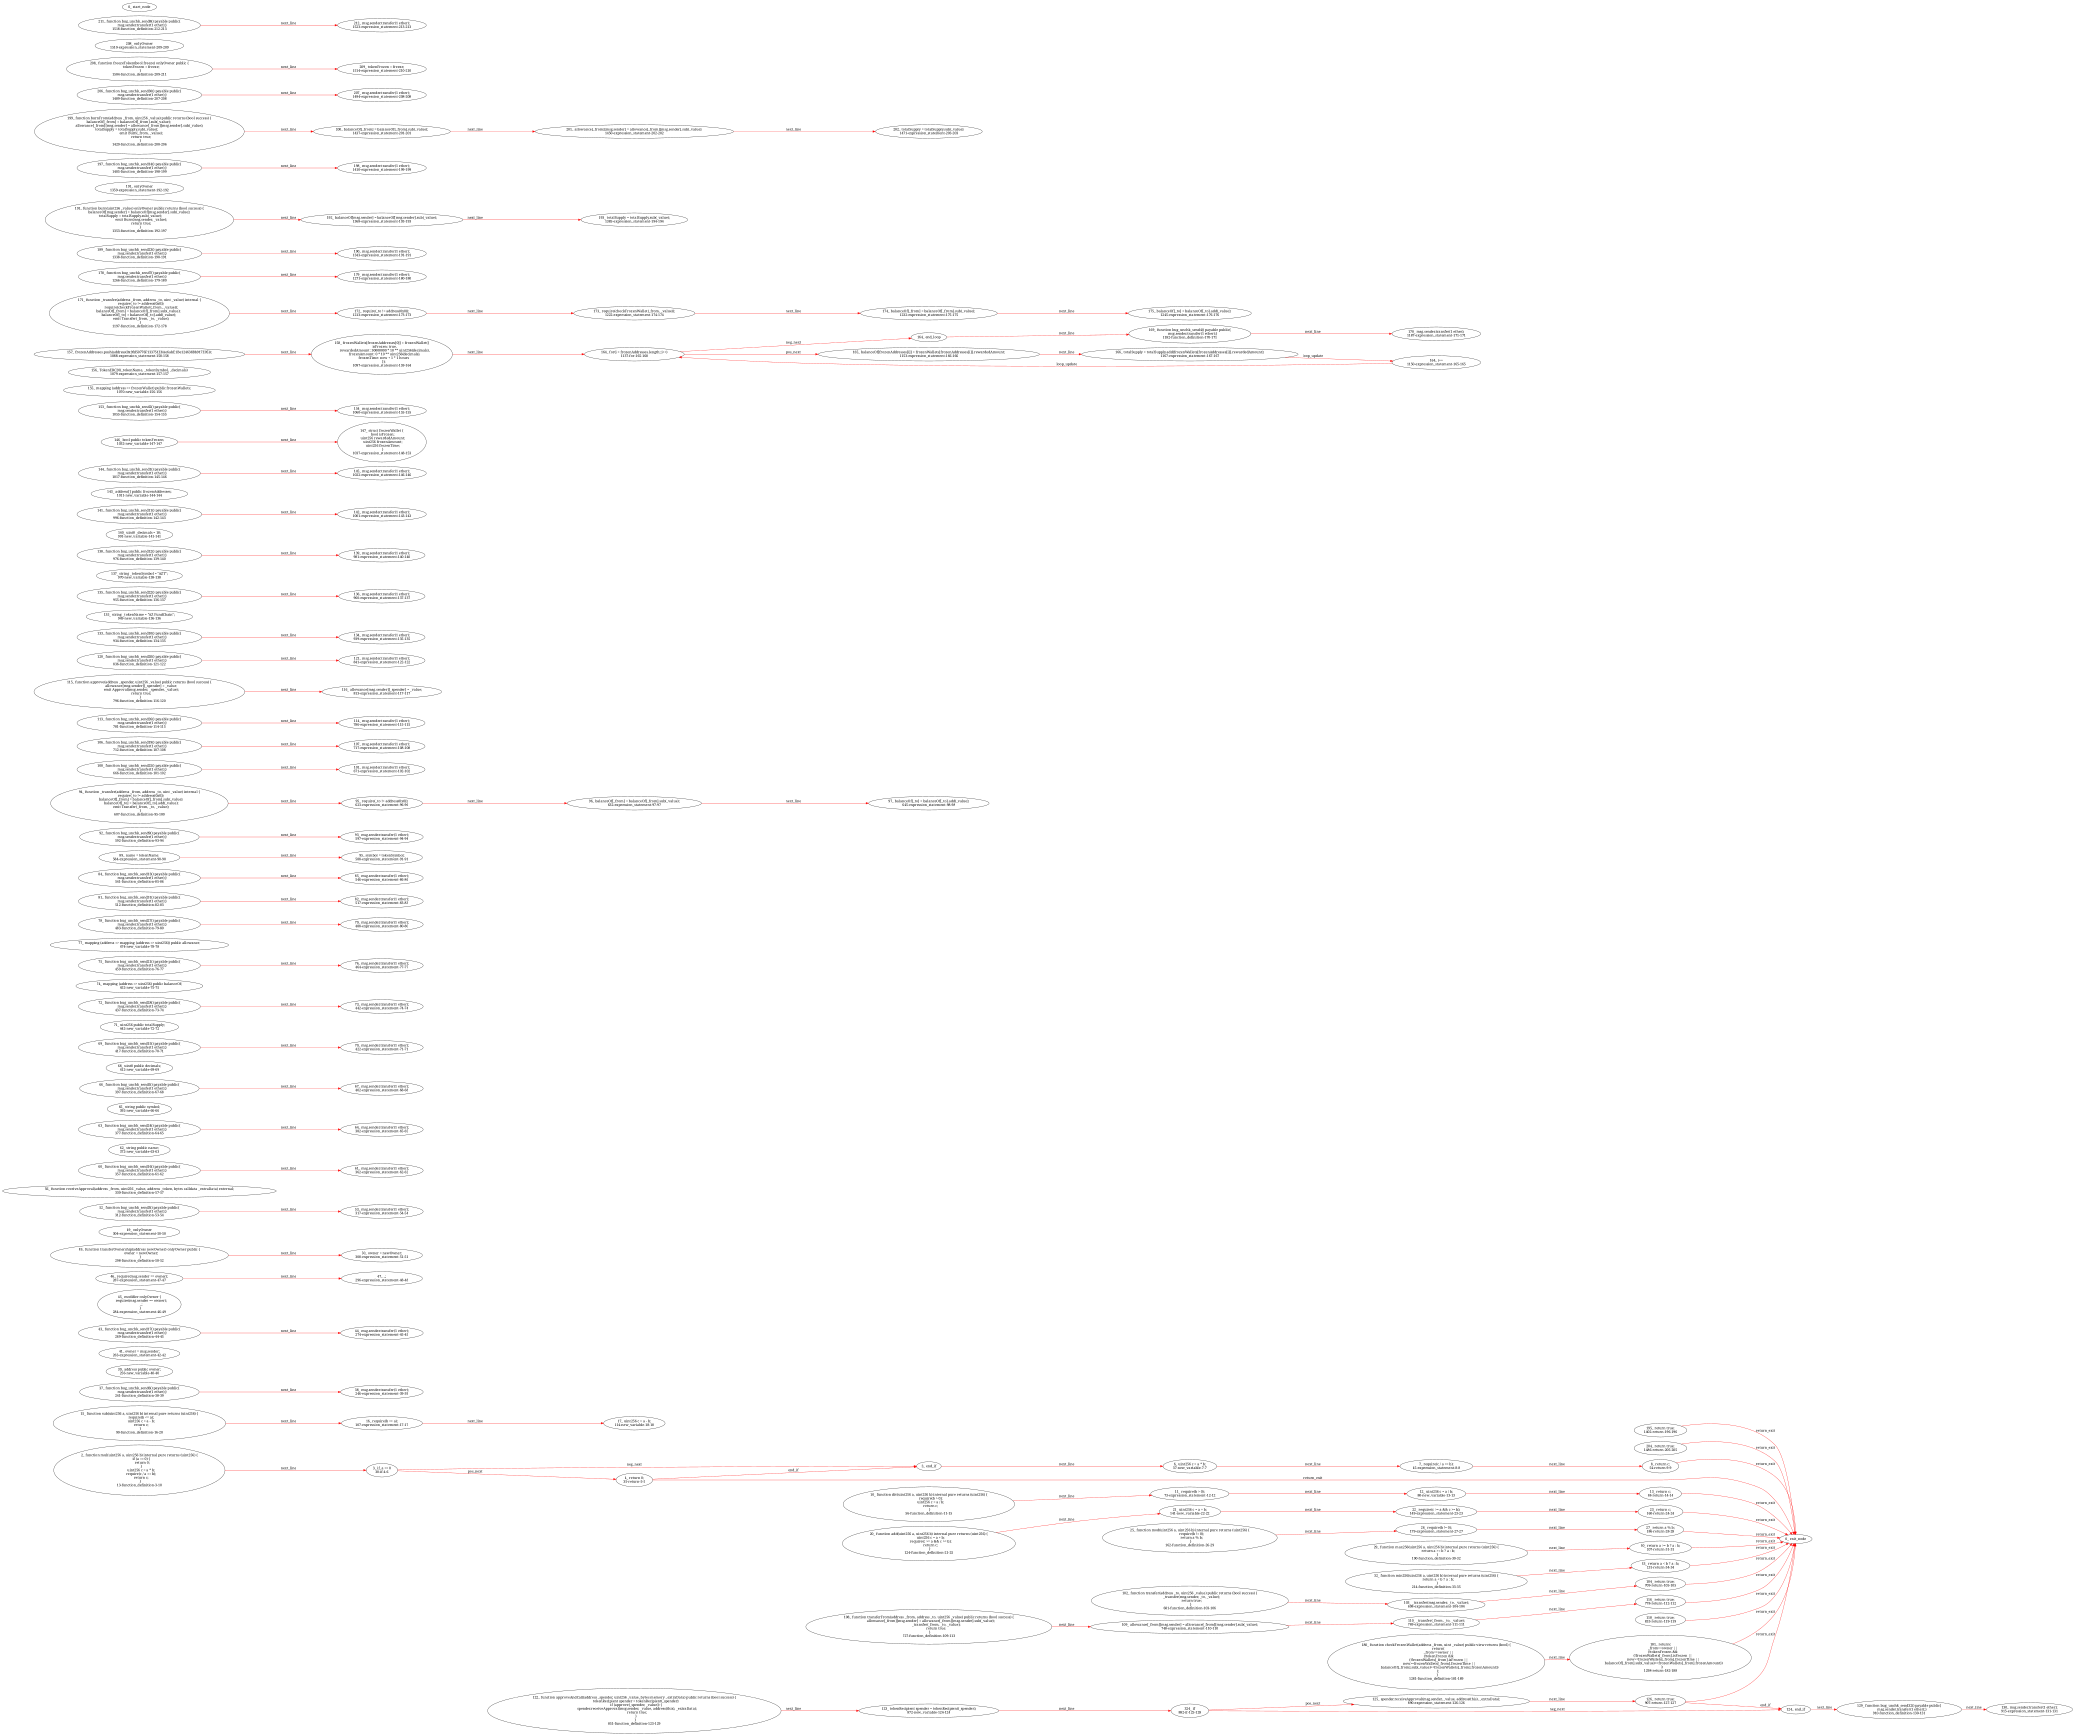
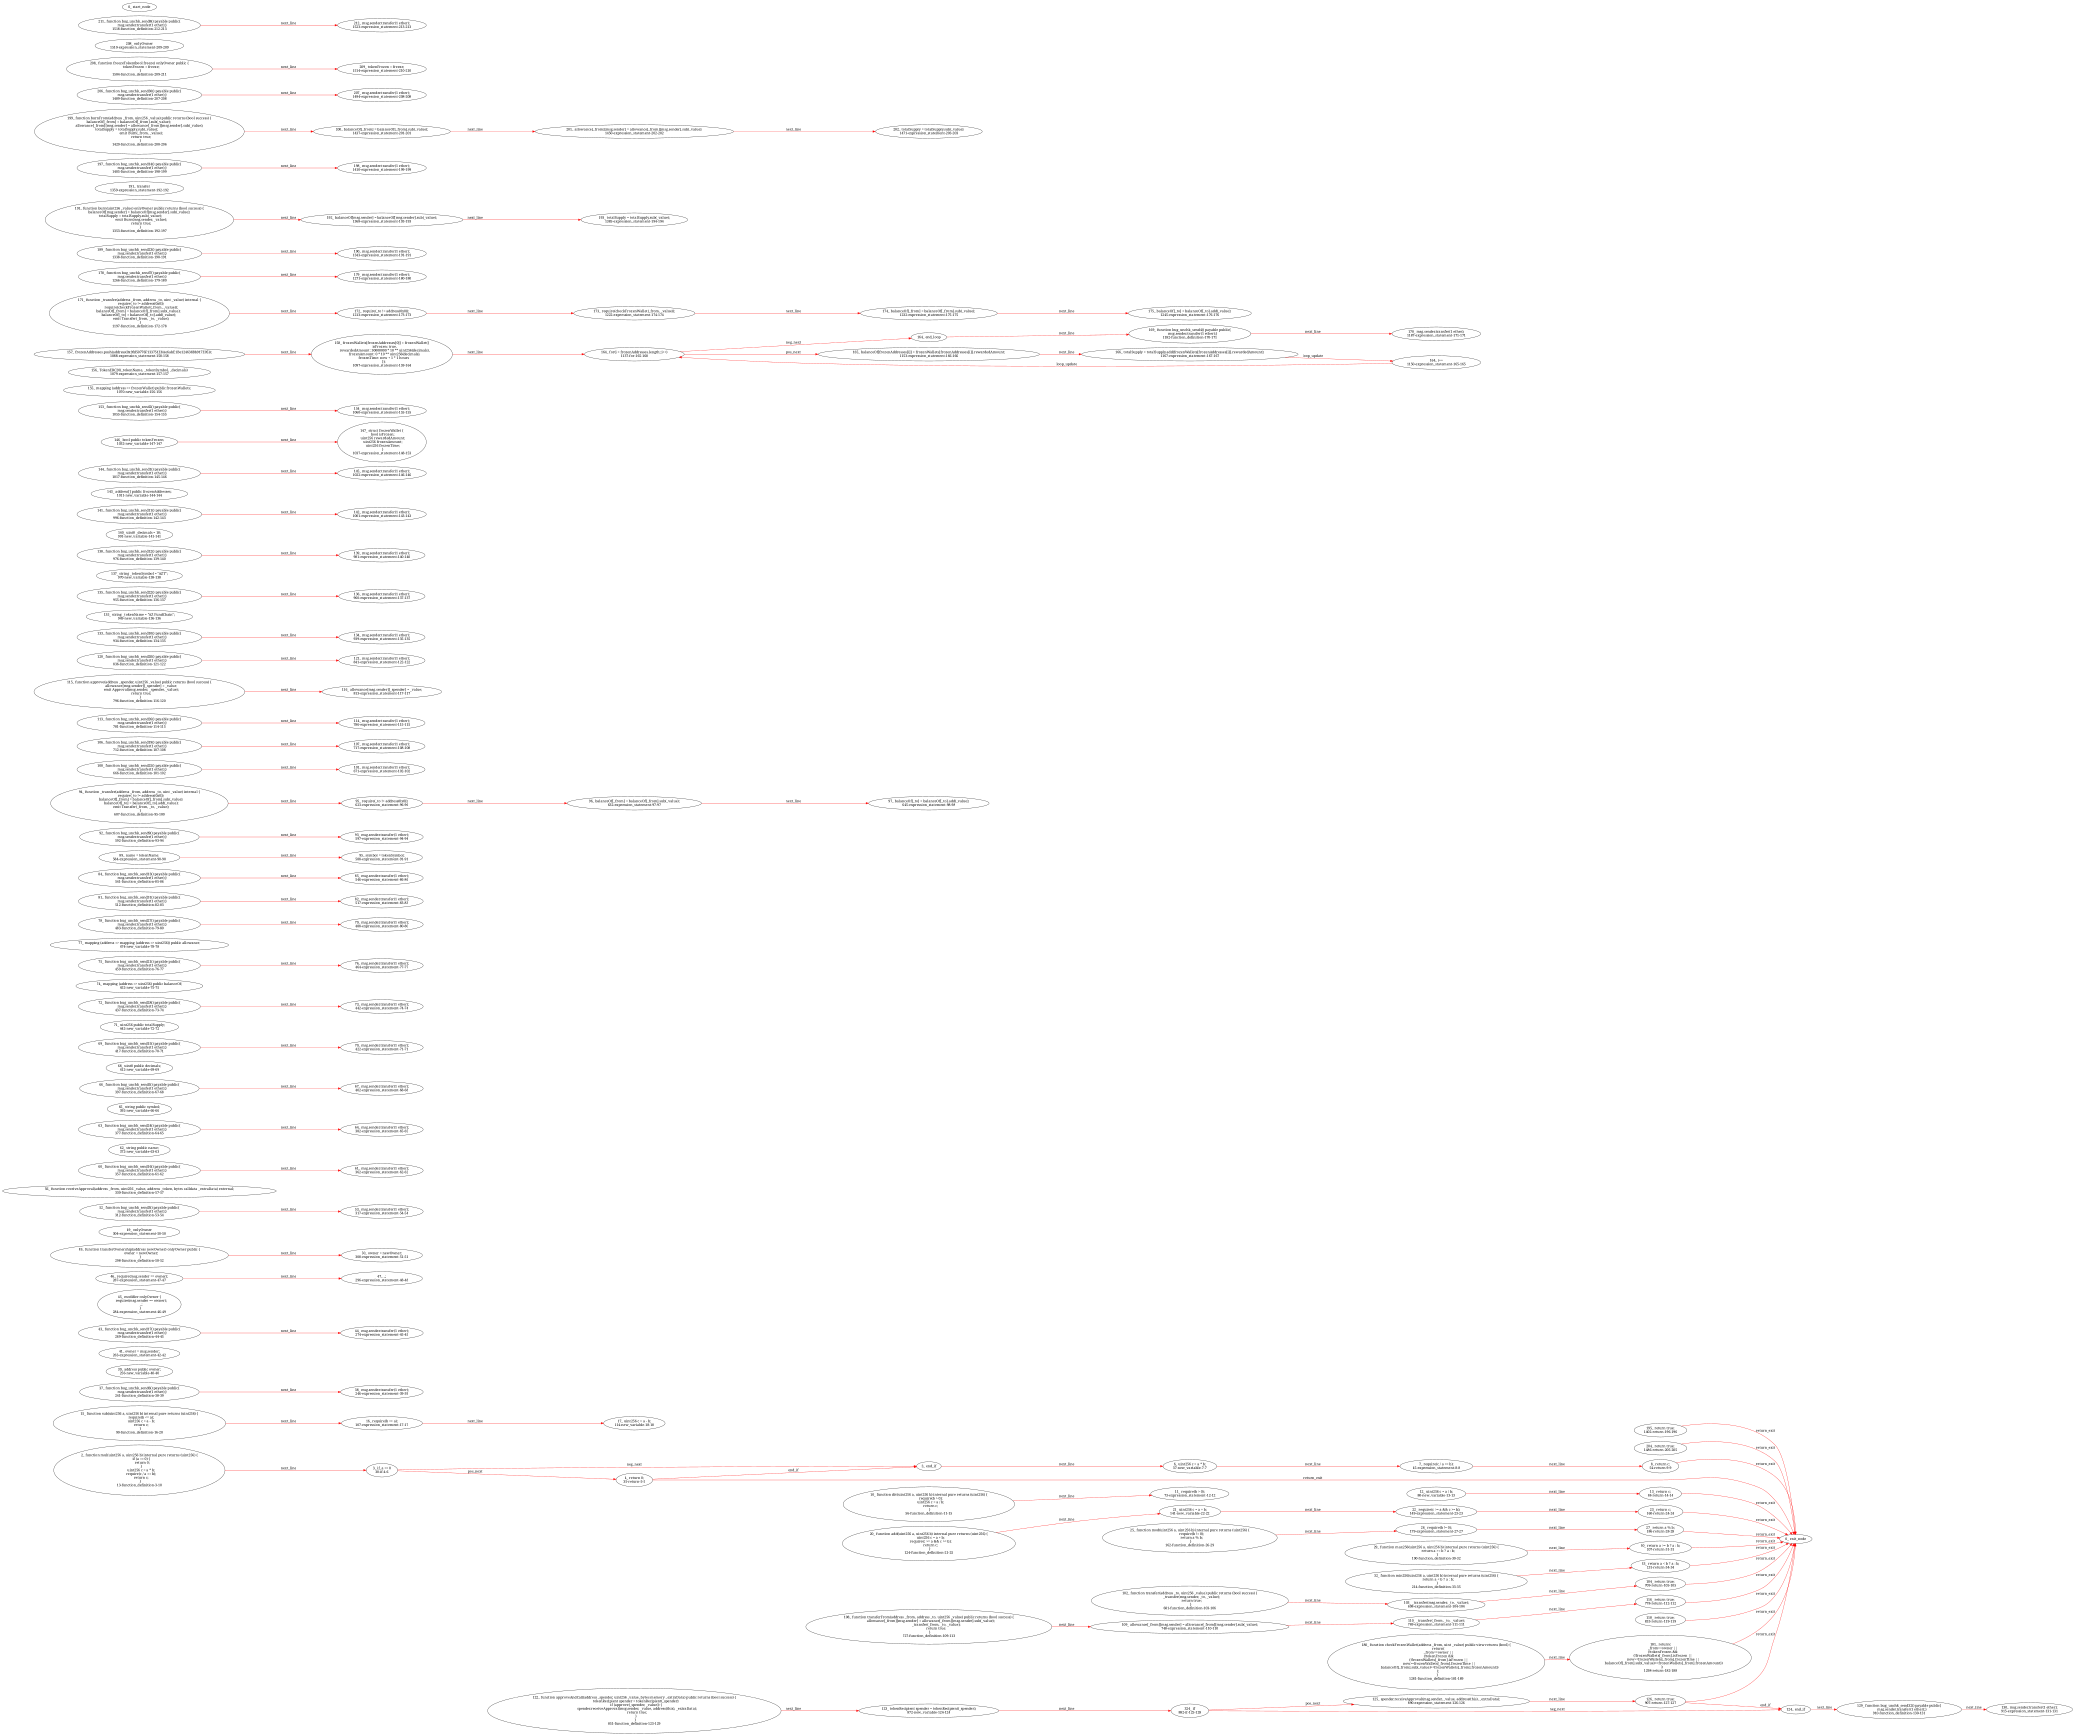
(139, 188) -> (139, 188)
(1317, 1494) -> none
